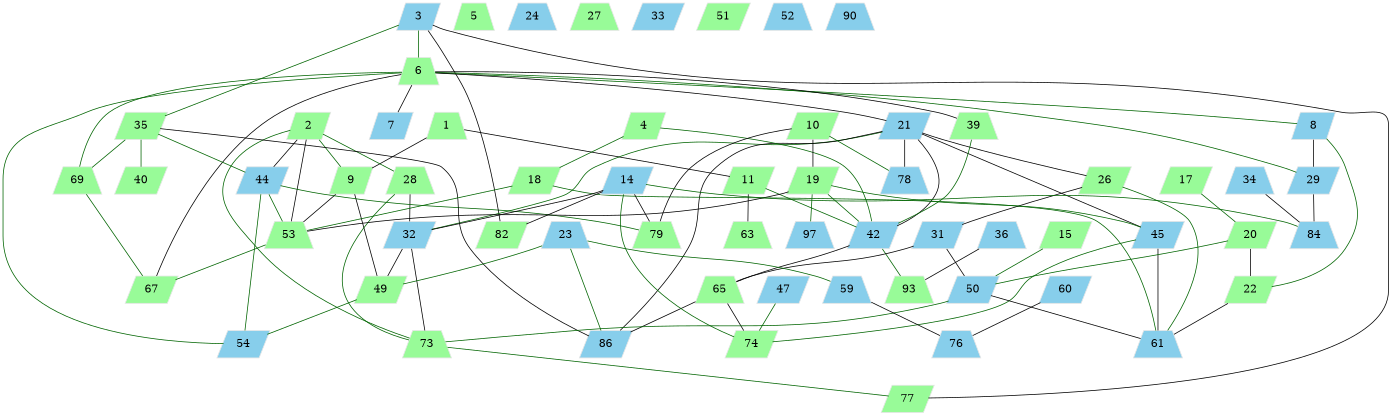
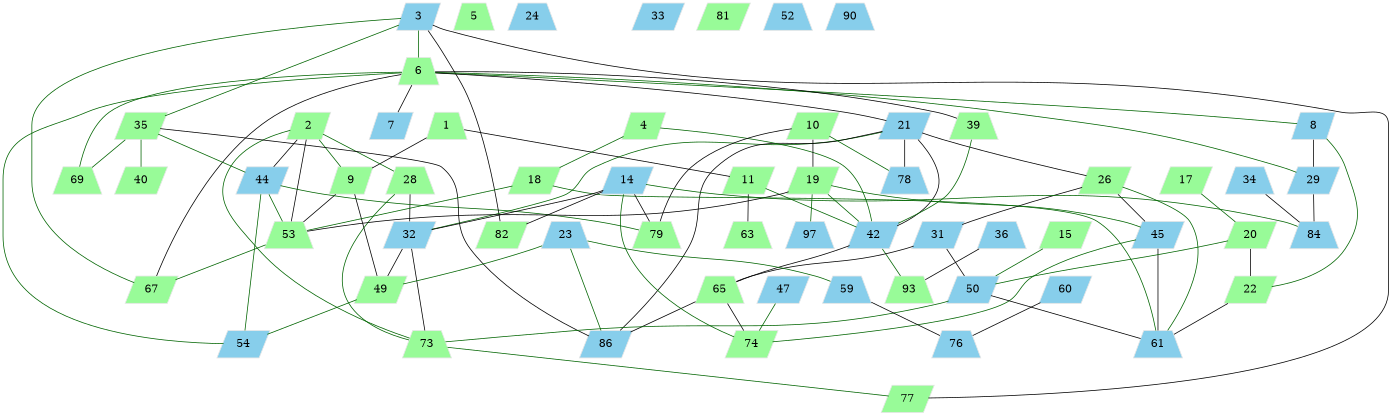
(595, 17) -> none
(723, 17) -> (723, 17)
(1031, 180) -> (1132, 208)
(114, 235) -> (102, 68)
